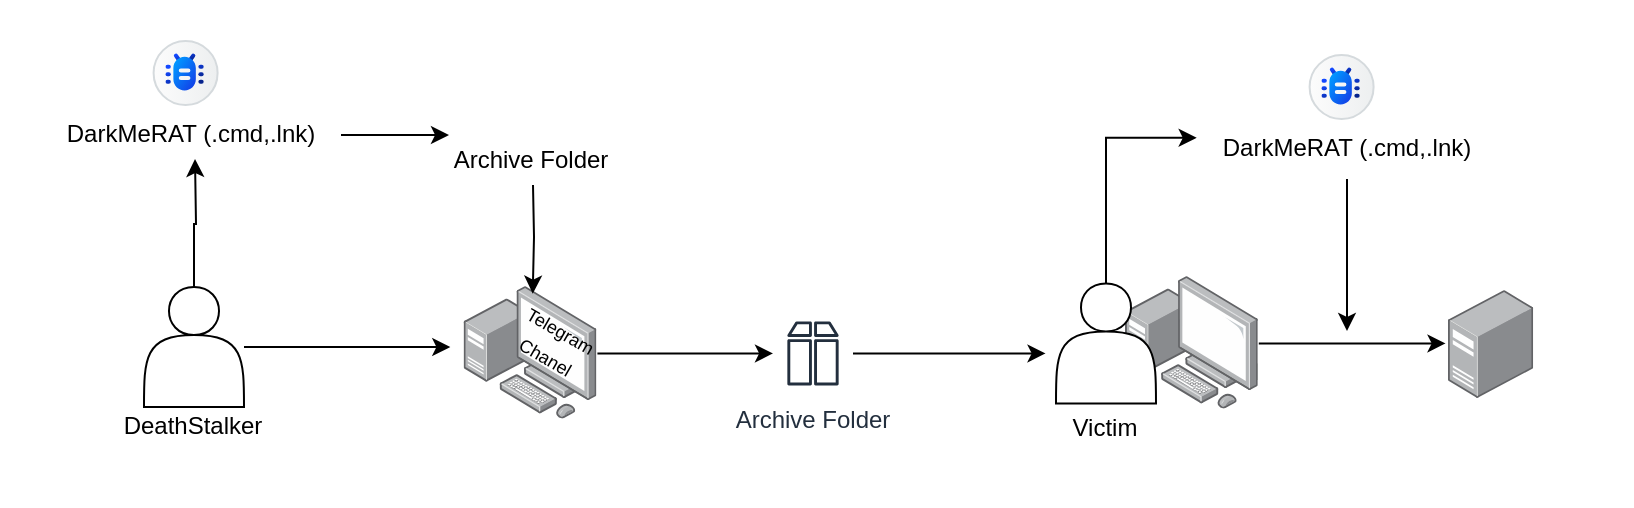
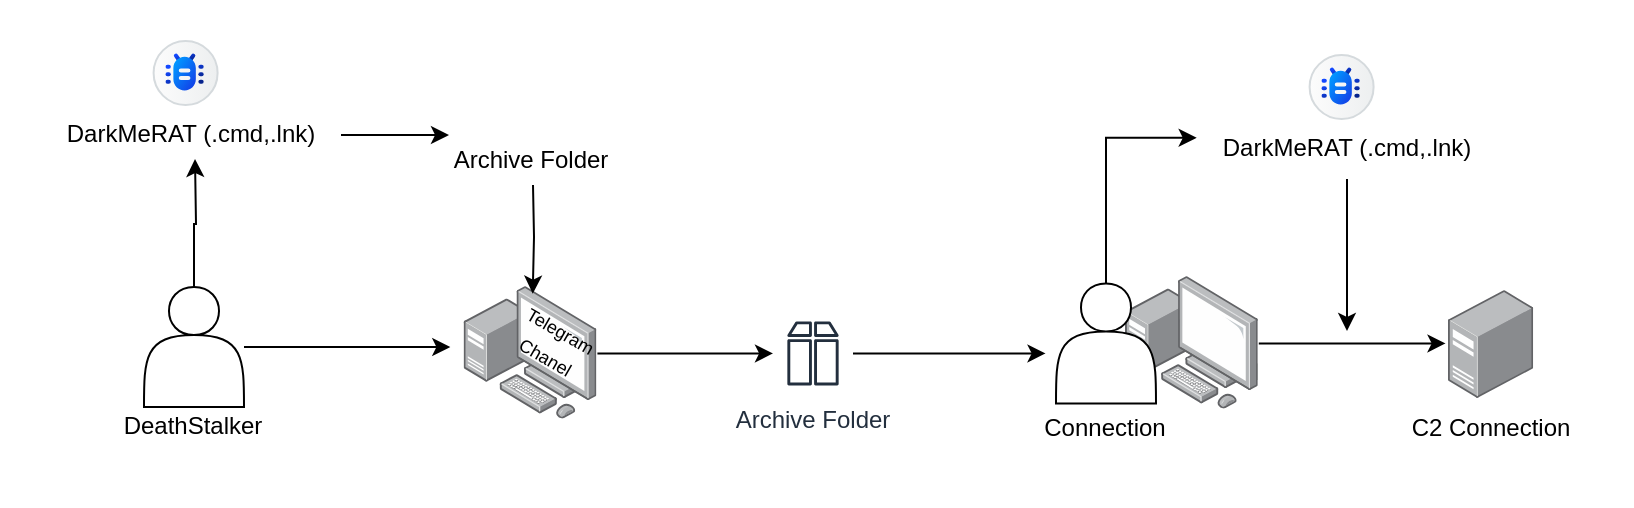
(1106, 429) -> (1106, 429)
none -> (1491, 429)
